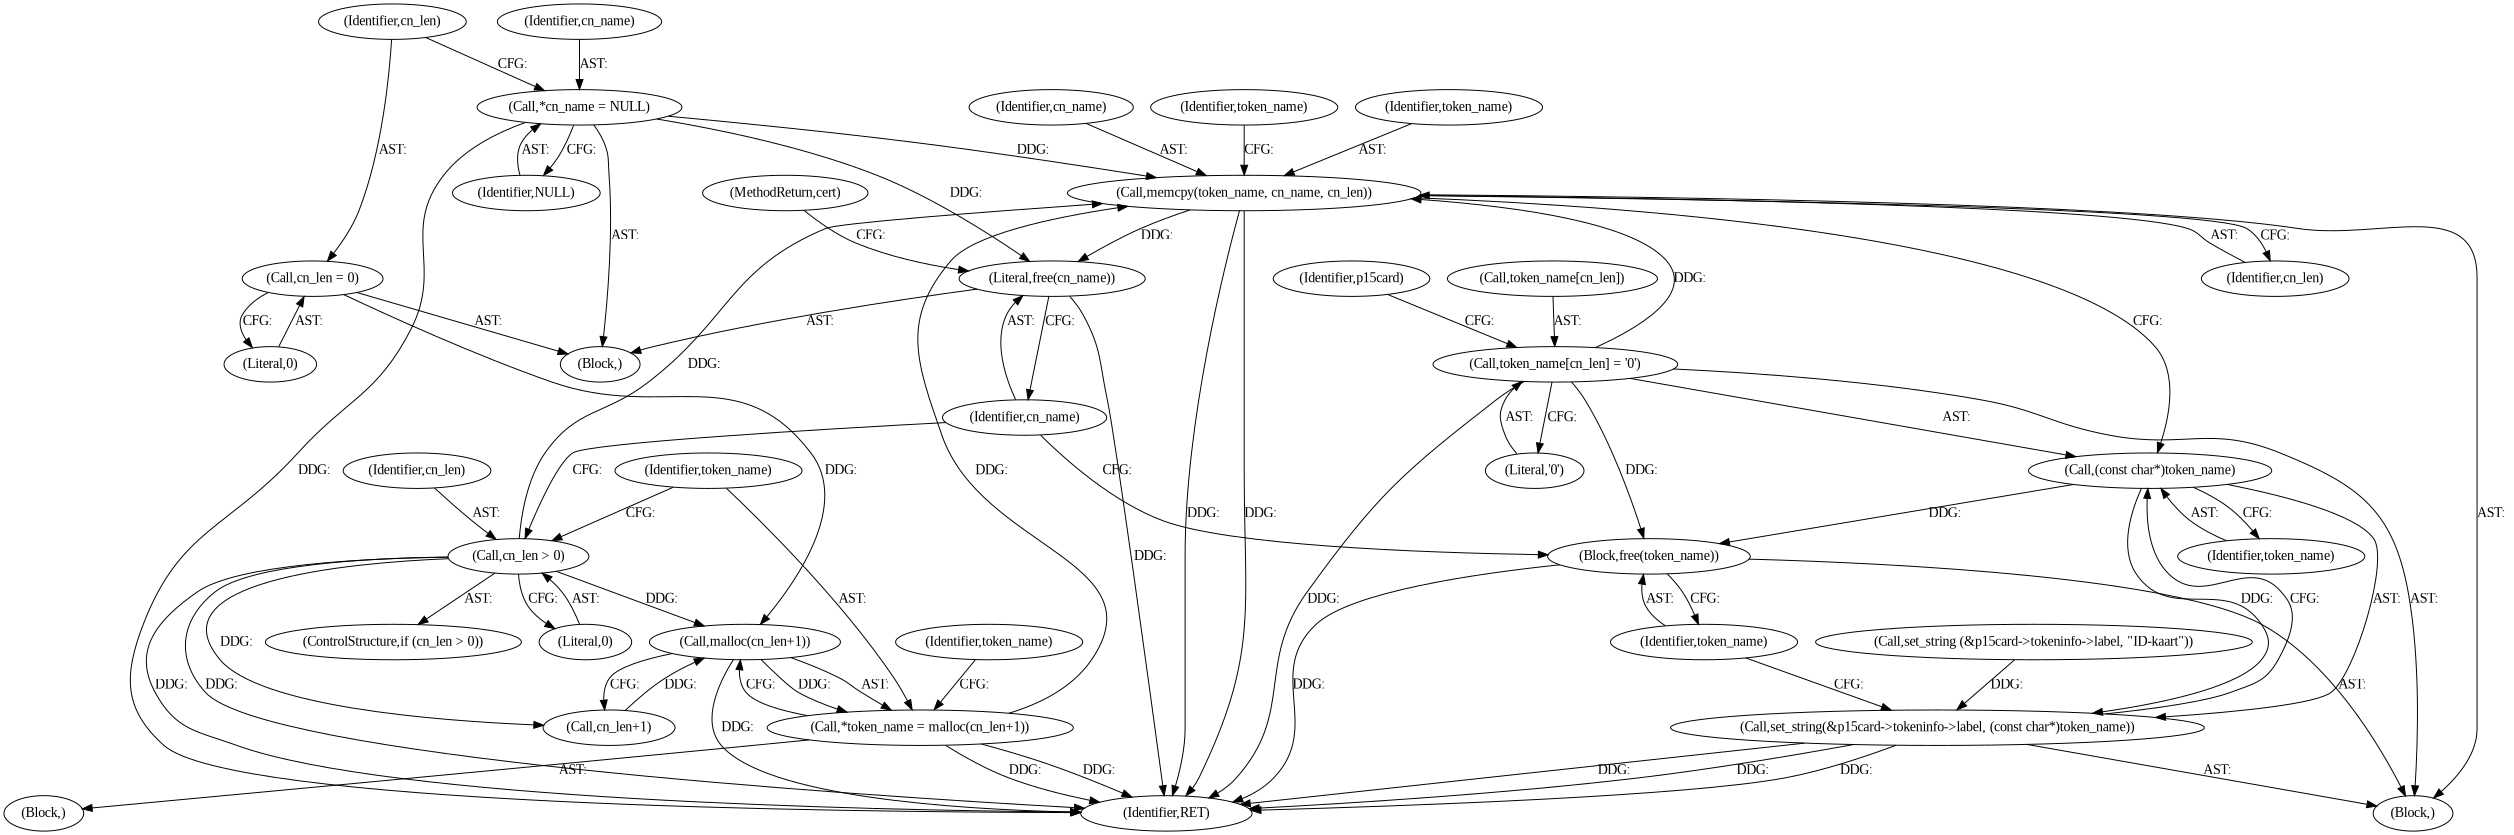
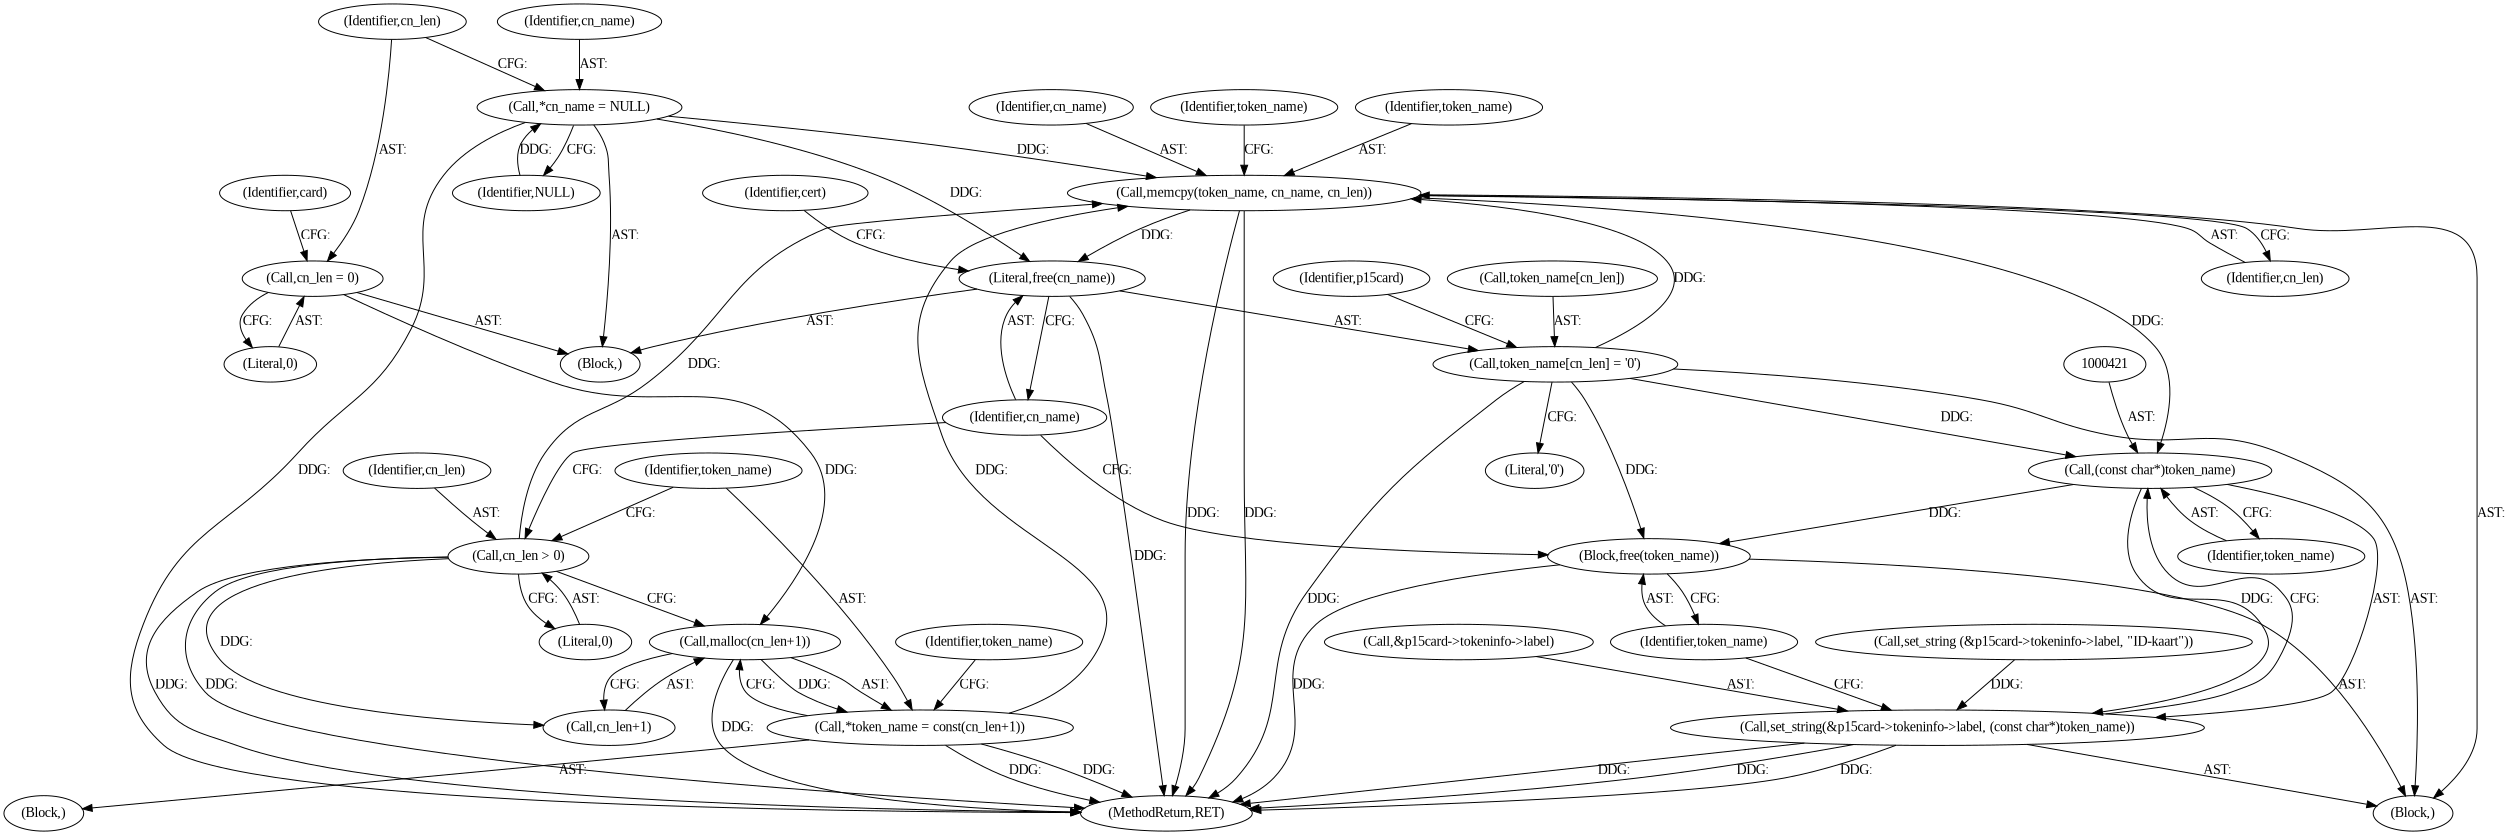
(538, 150) -> (538, 150)
none -> (285, 193)
(785, 193) -> (785, 193)
(2150, 322) -> (2150, 322)
none -> (2105, 364)
(1959, 418) -> (1959, 418)
(1501, 421) -> (1294, 320)
(664, 599) -> (664, 599)
(393, 642) -> none
none -> (1459, 642)
(682, 685) -> (682, 685)
(920, 728) -> (920, 728)
(1166, 813) -> (1166, 813)
